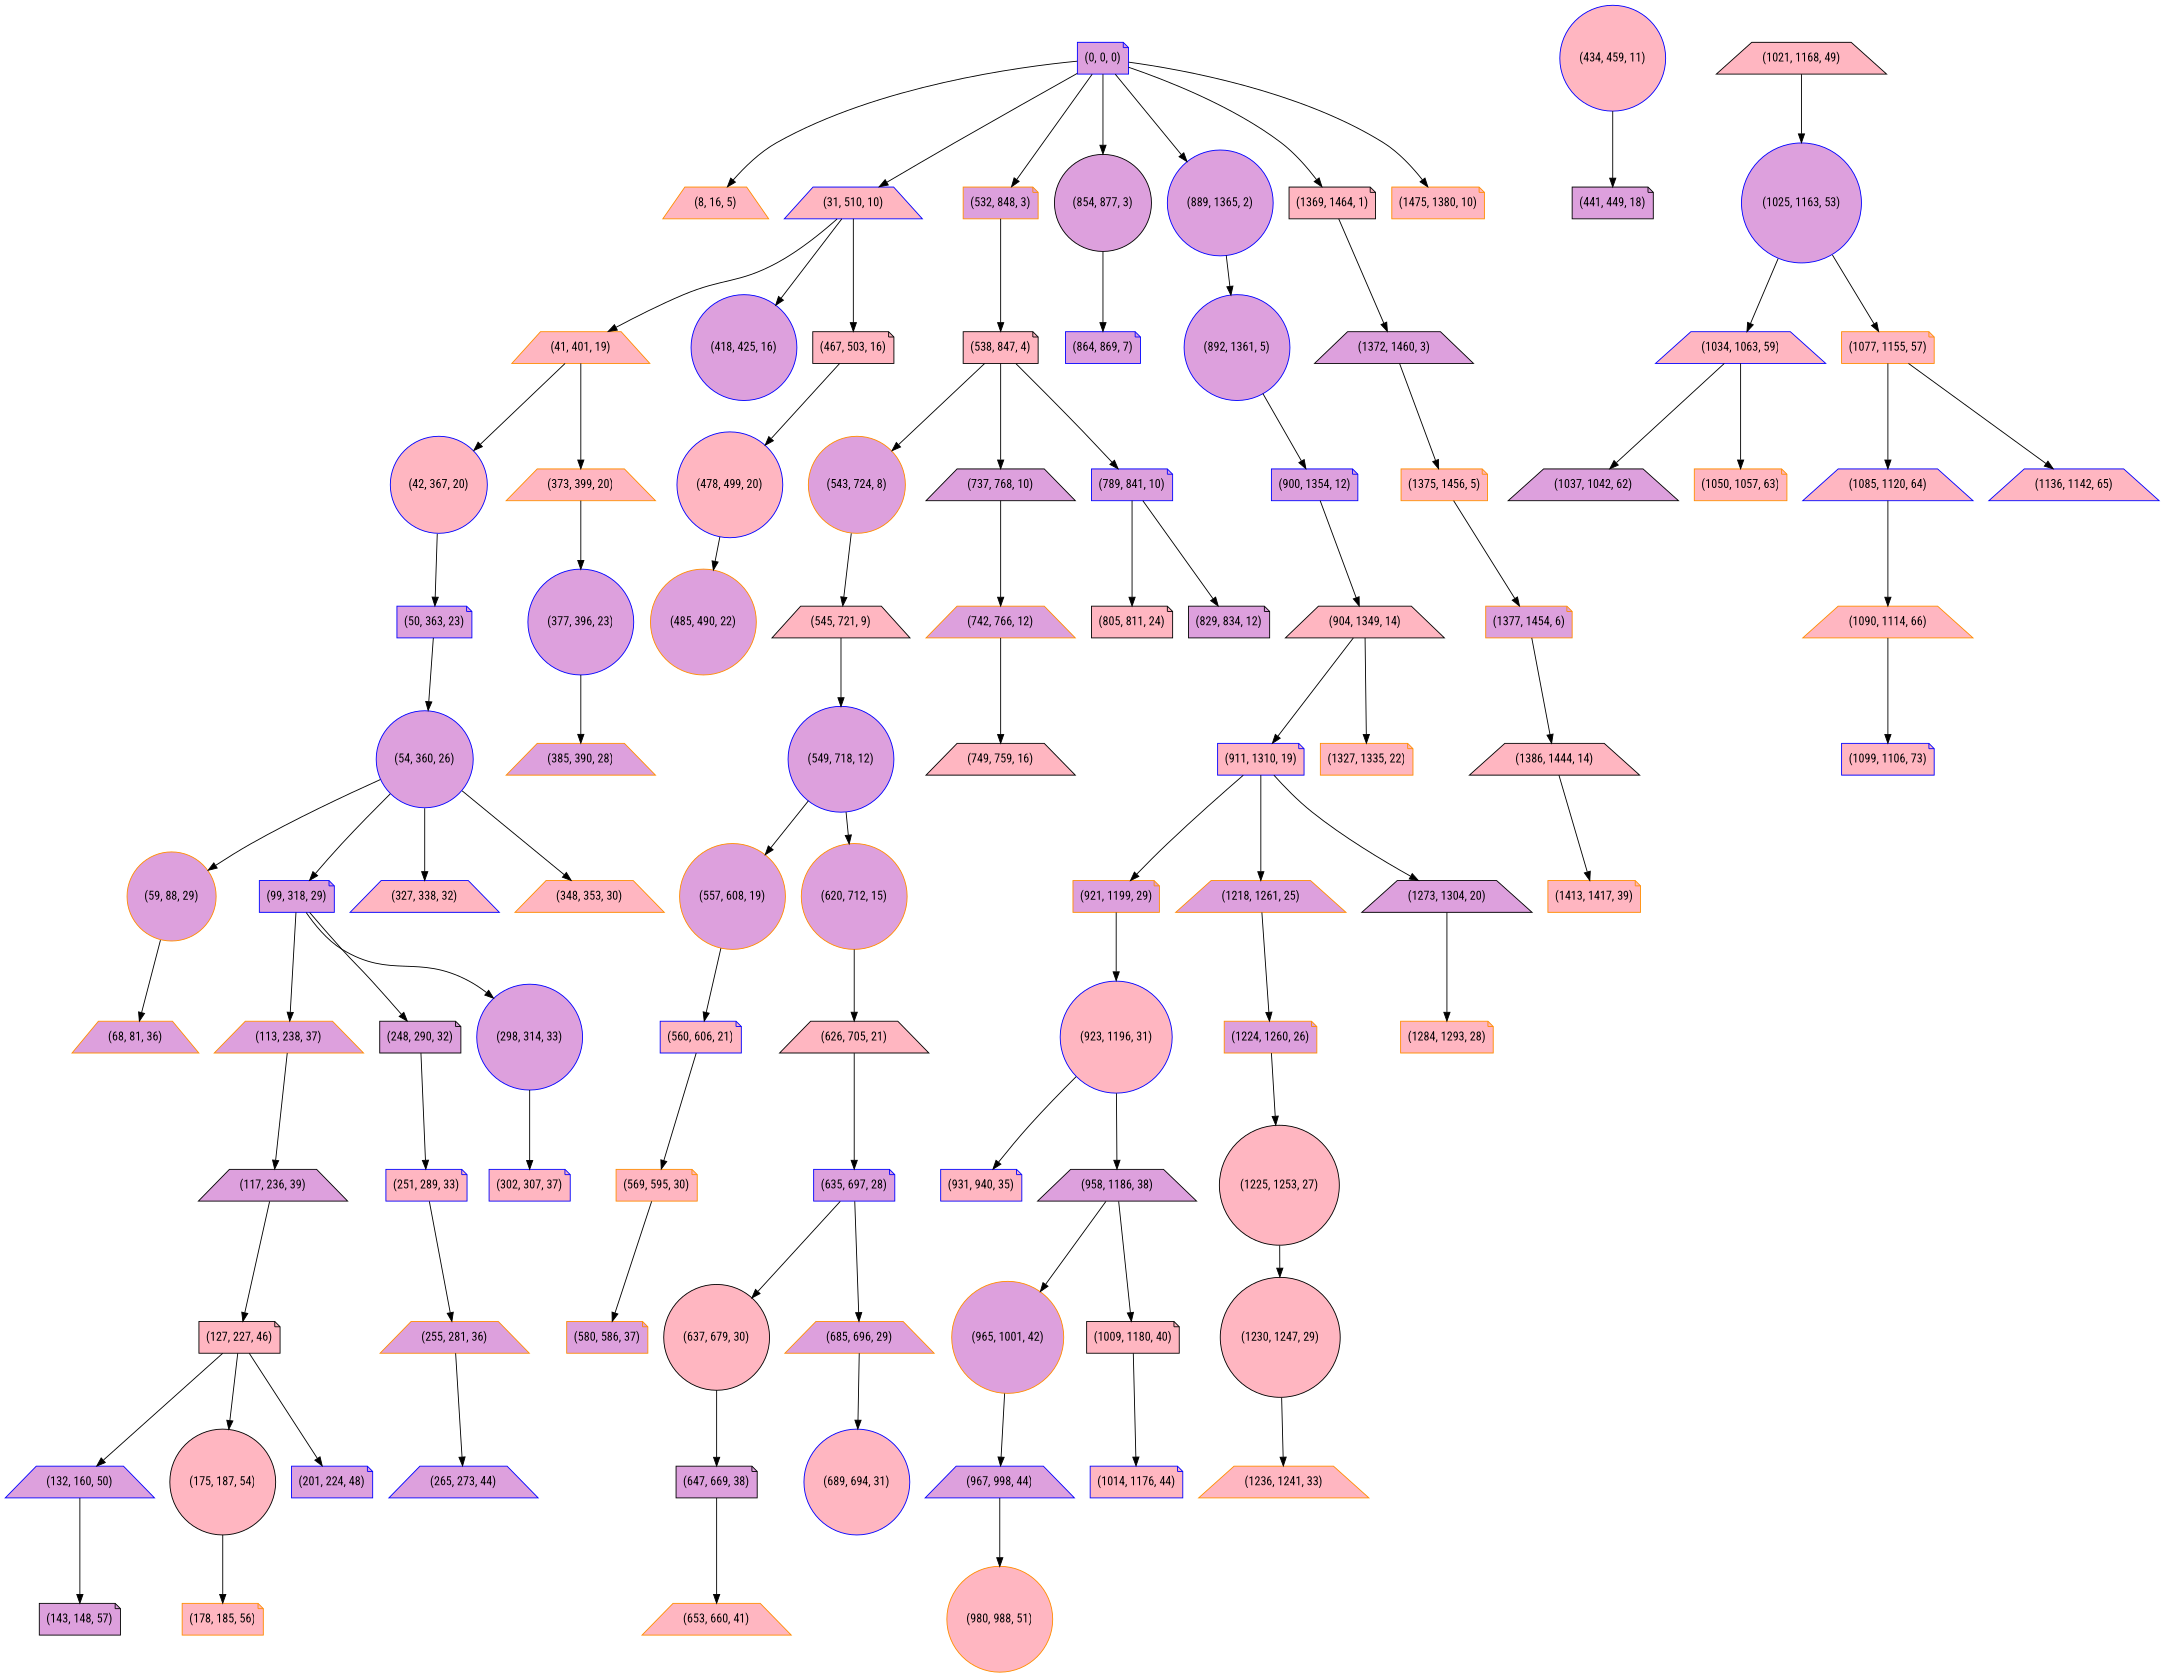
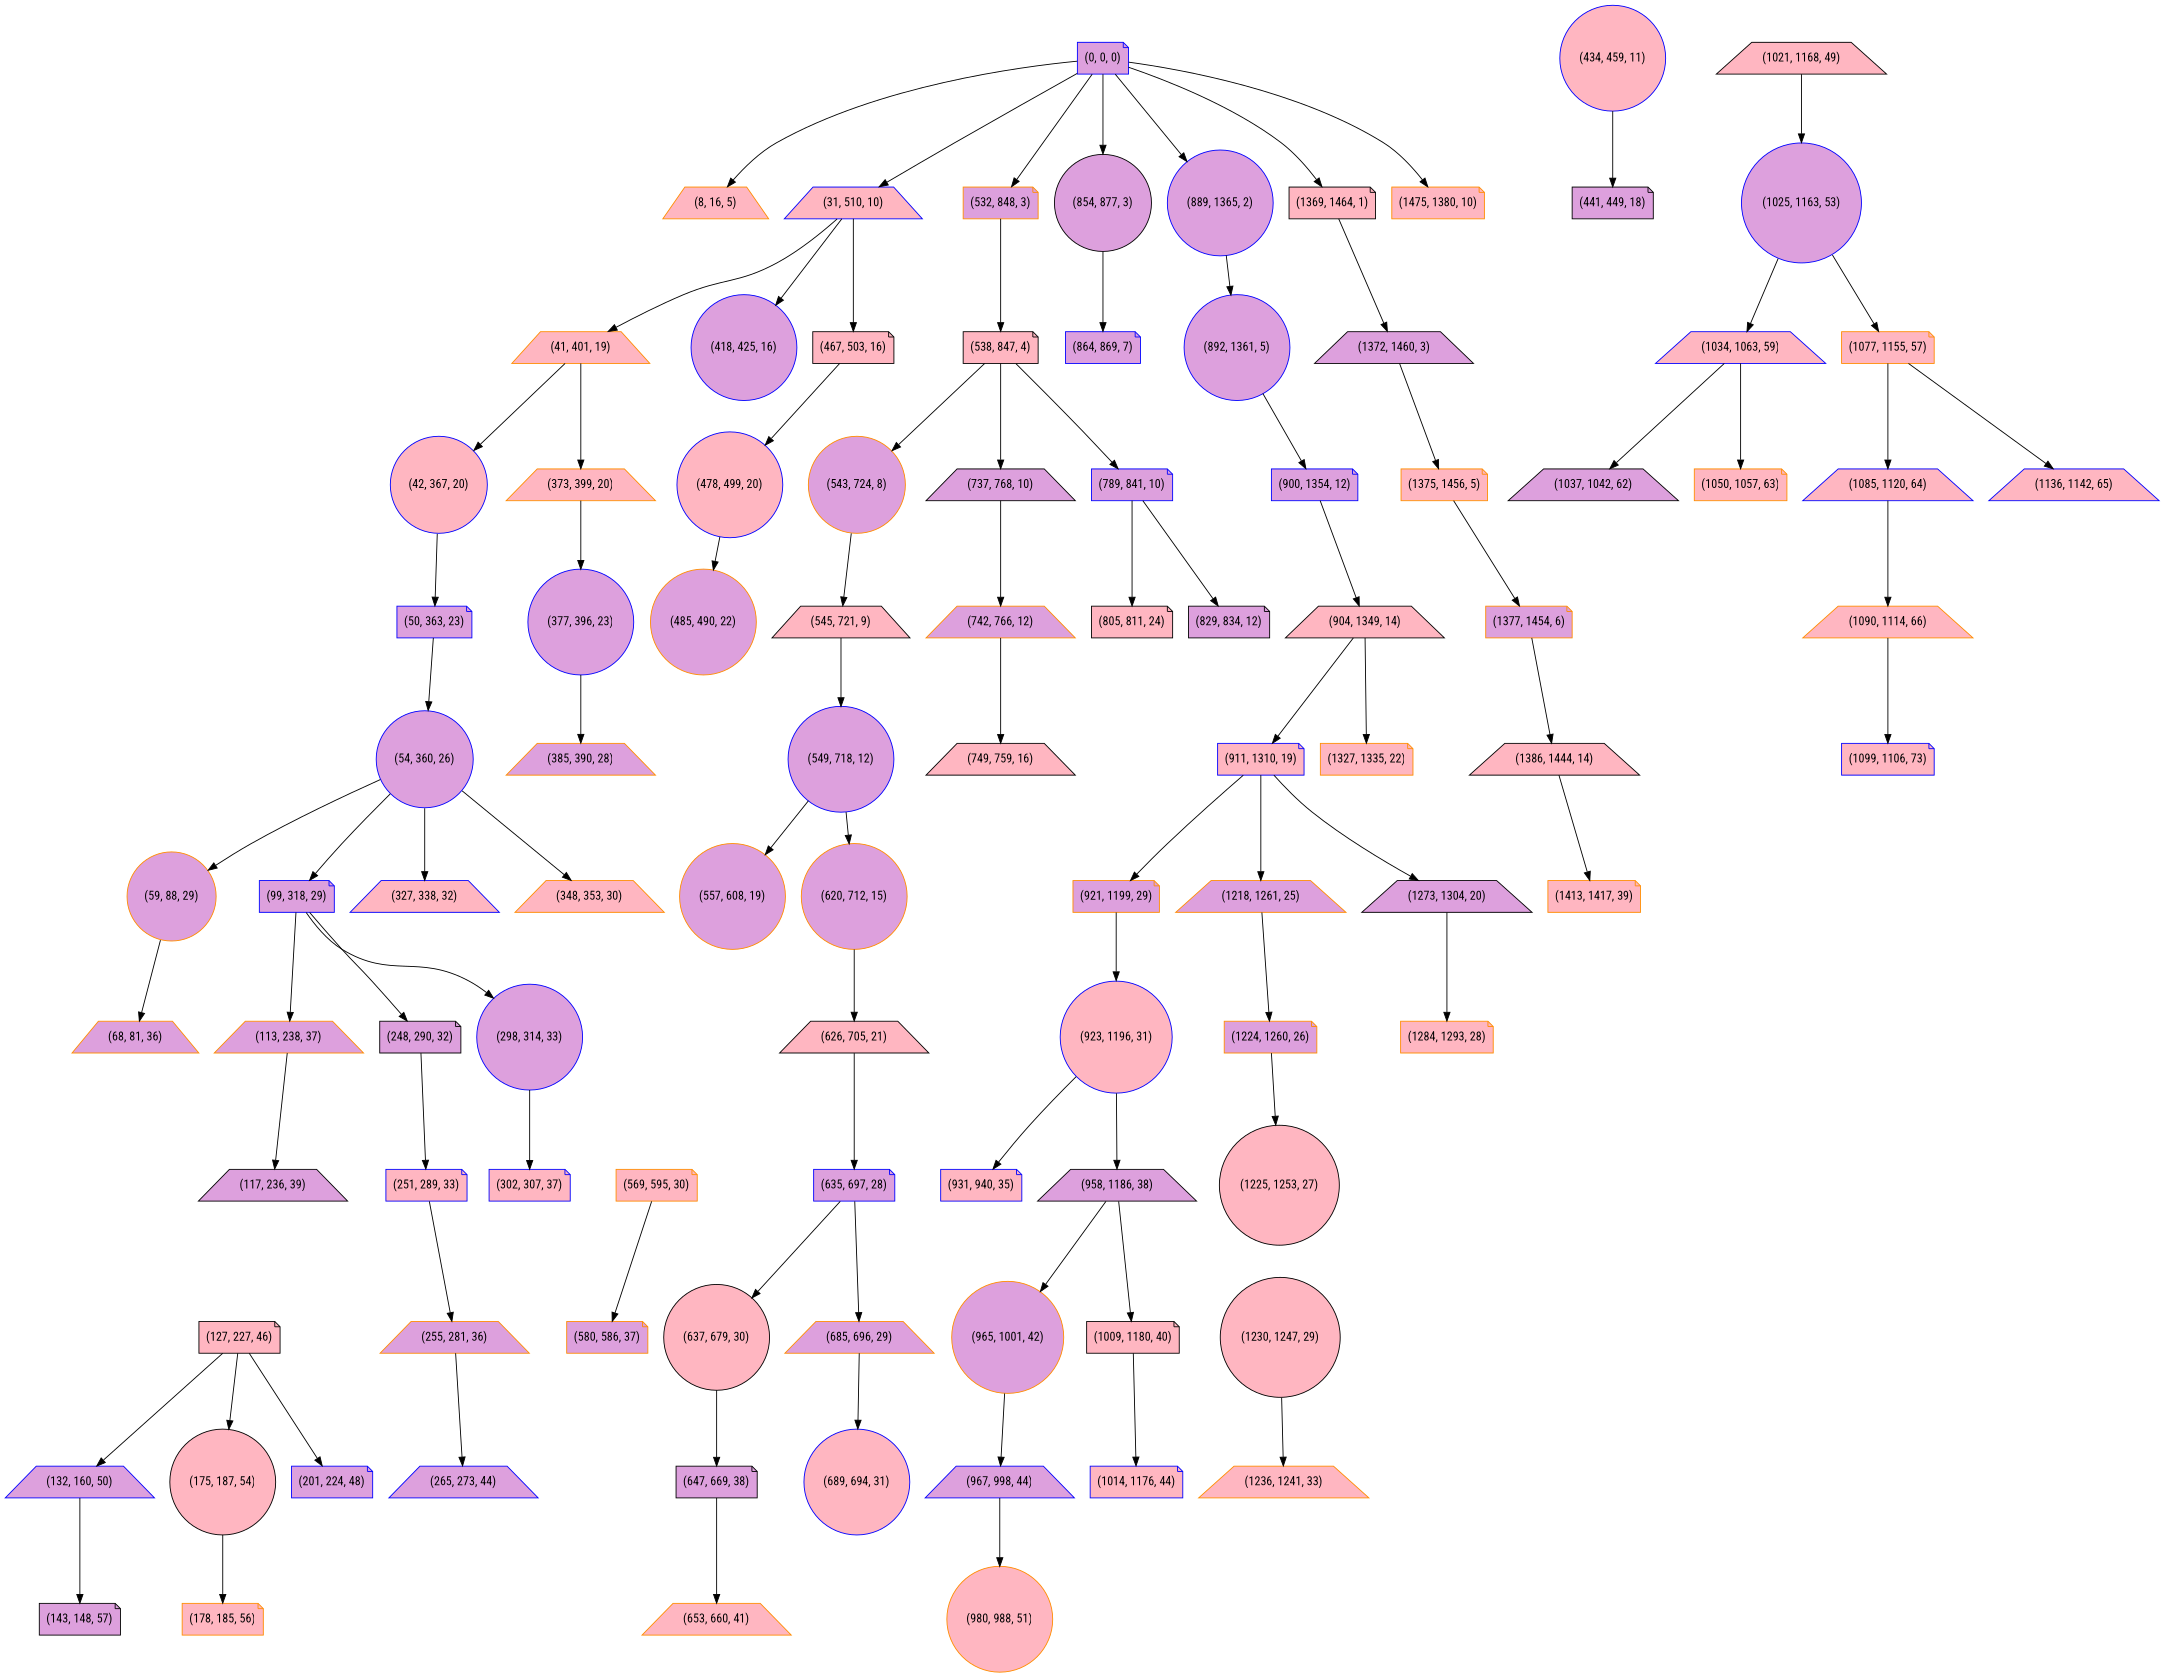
(701, 1037) -> none
(257, 1257) -> none
(1280, 1257) -> none
